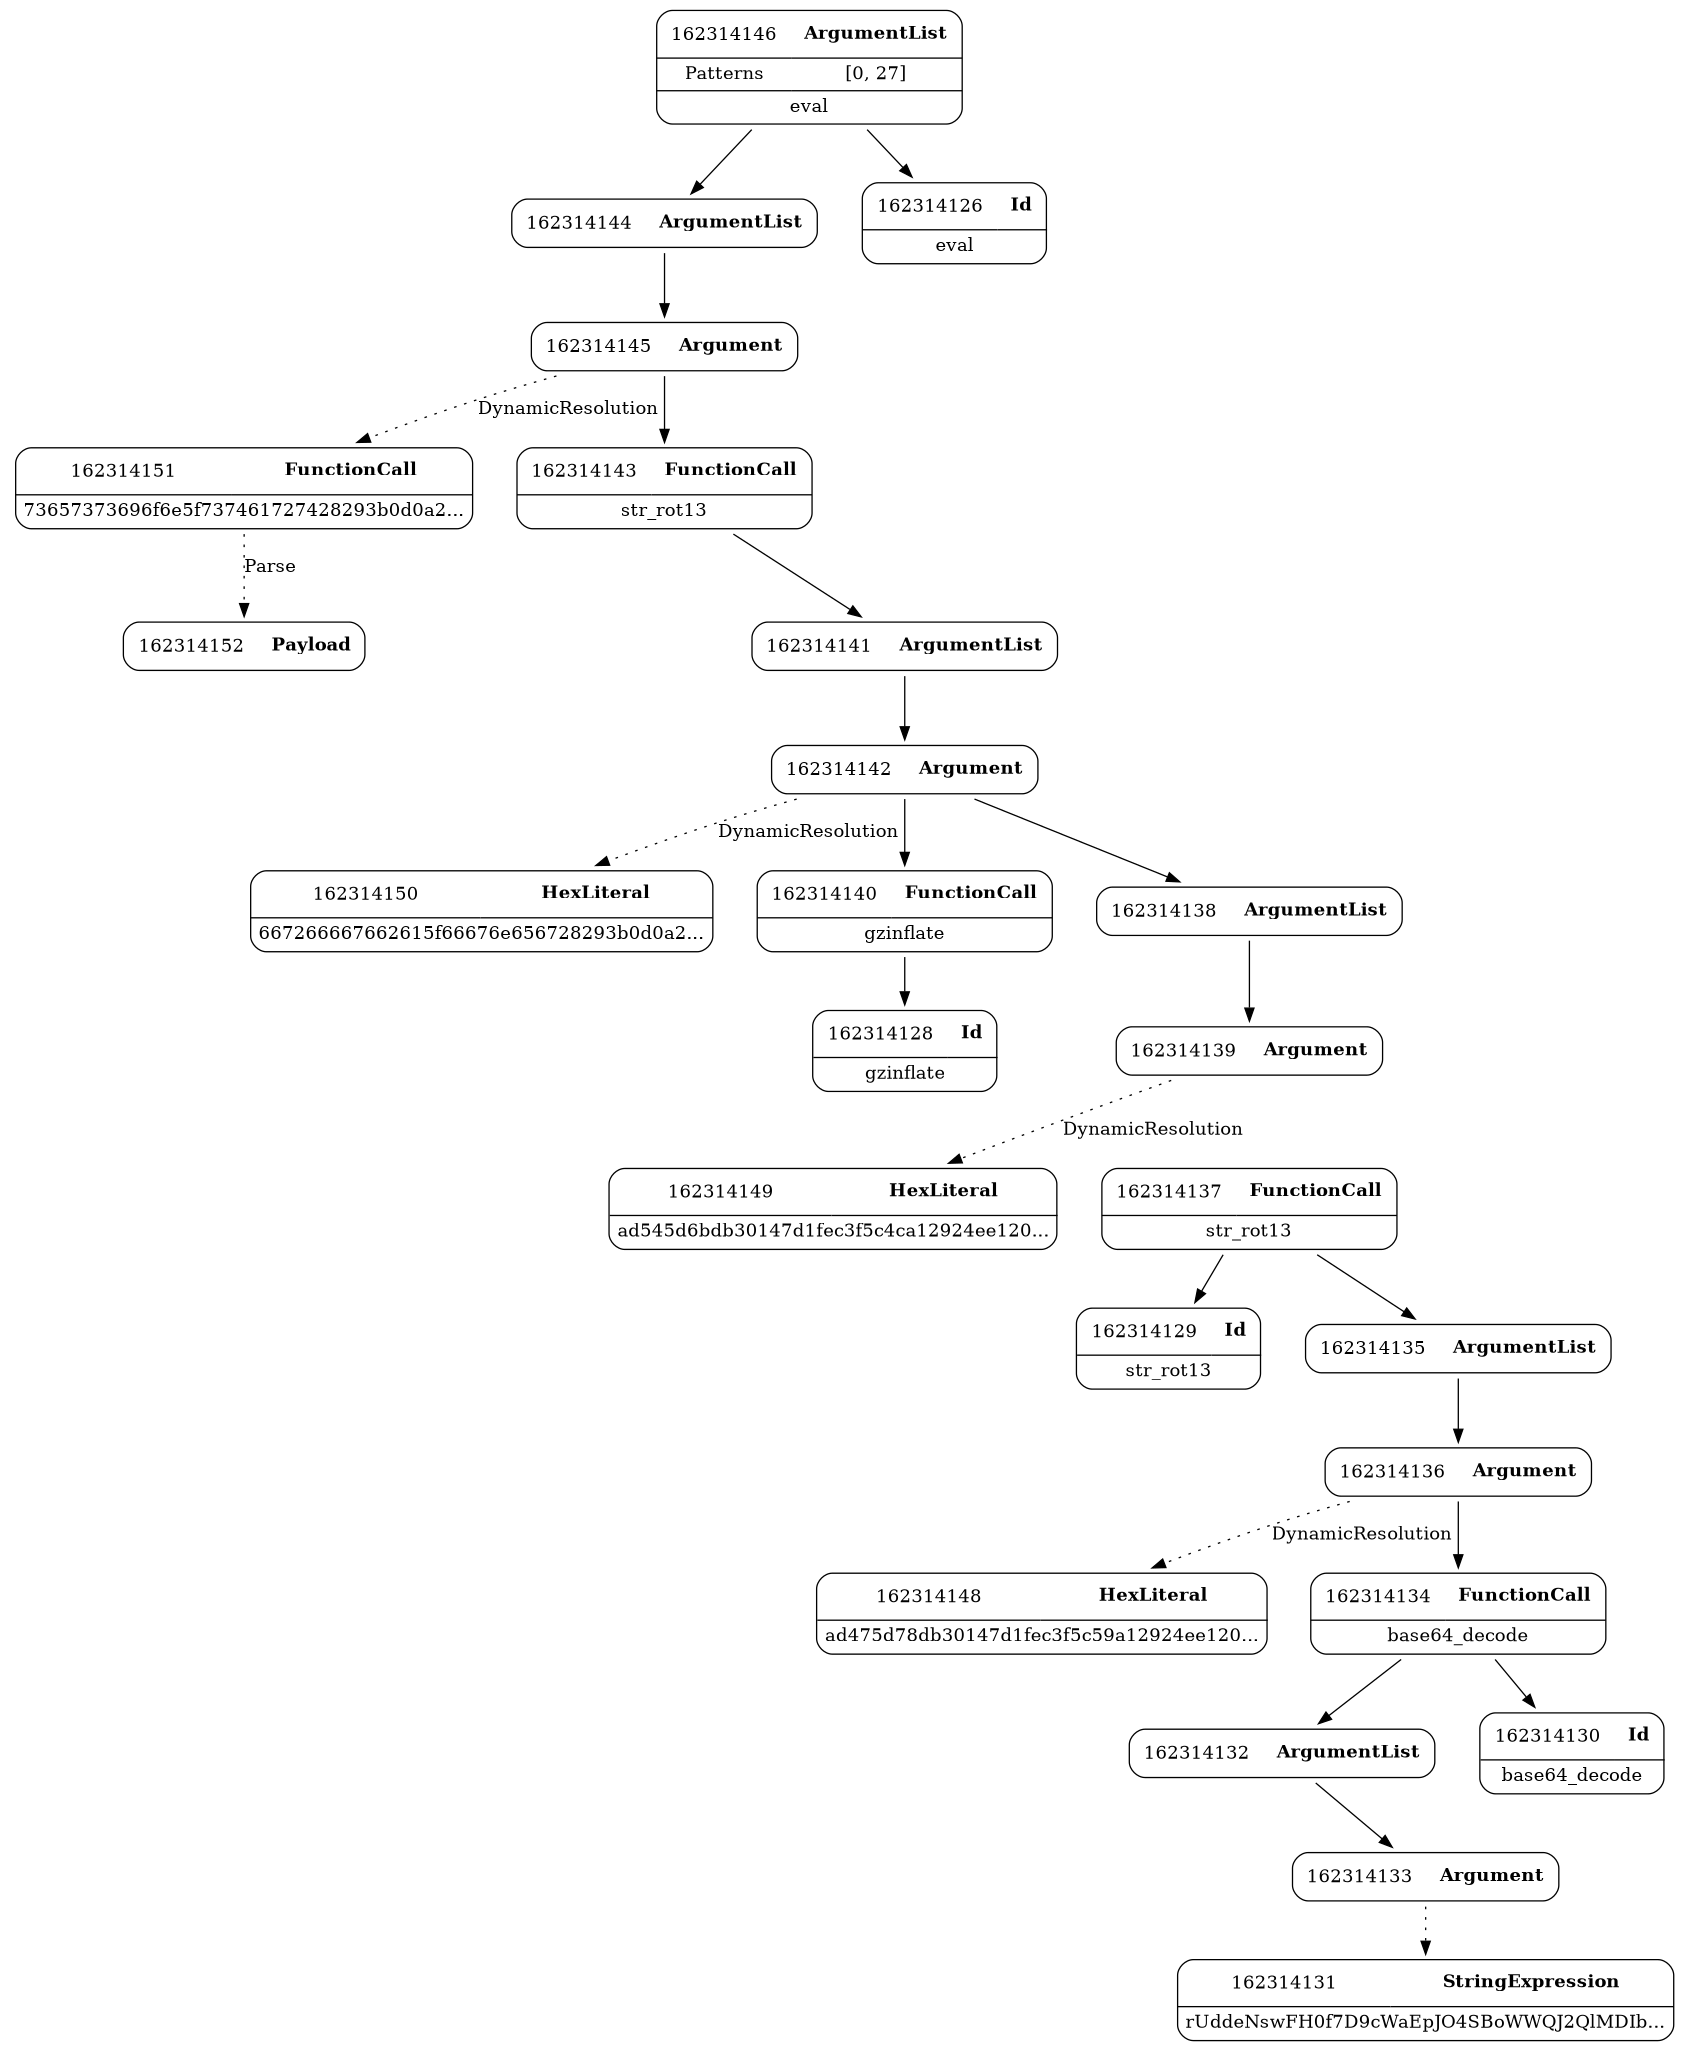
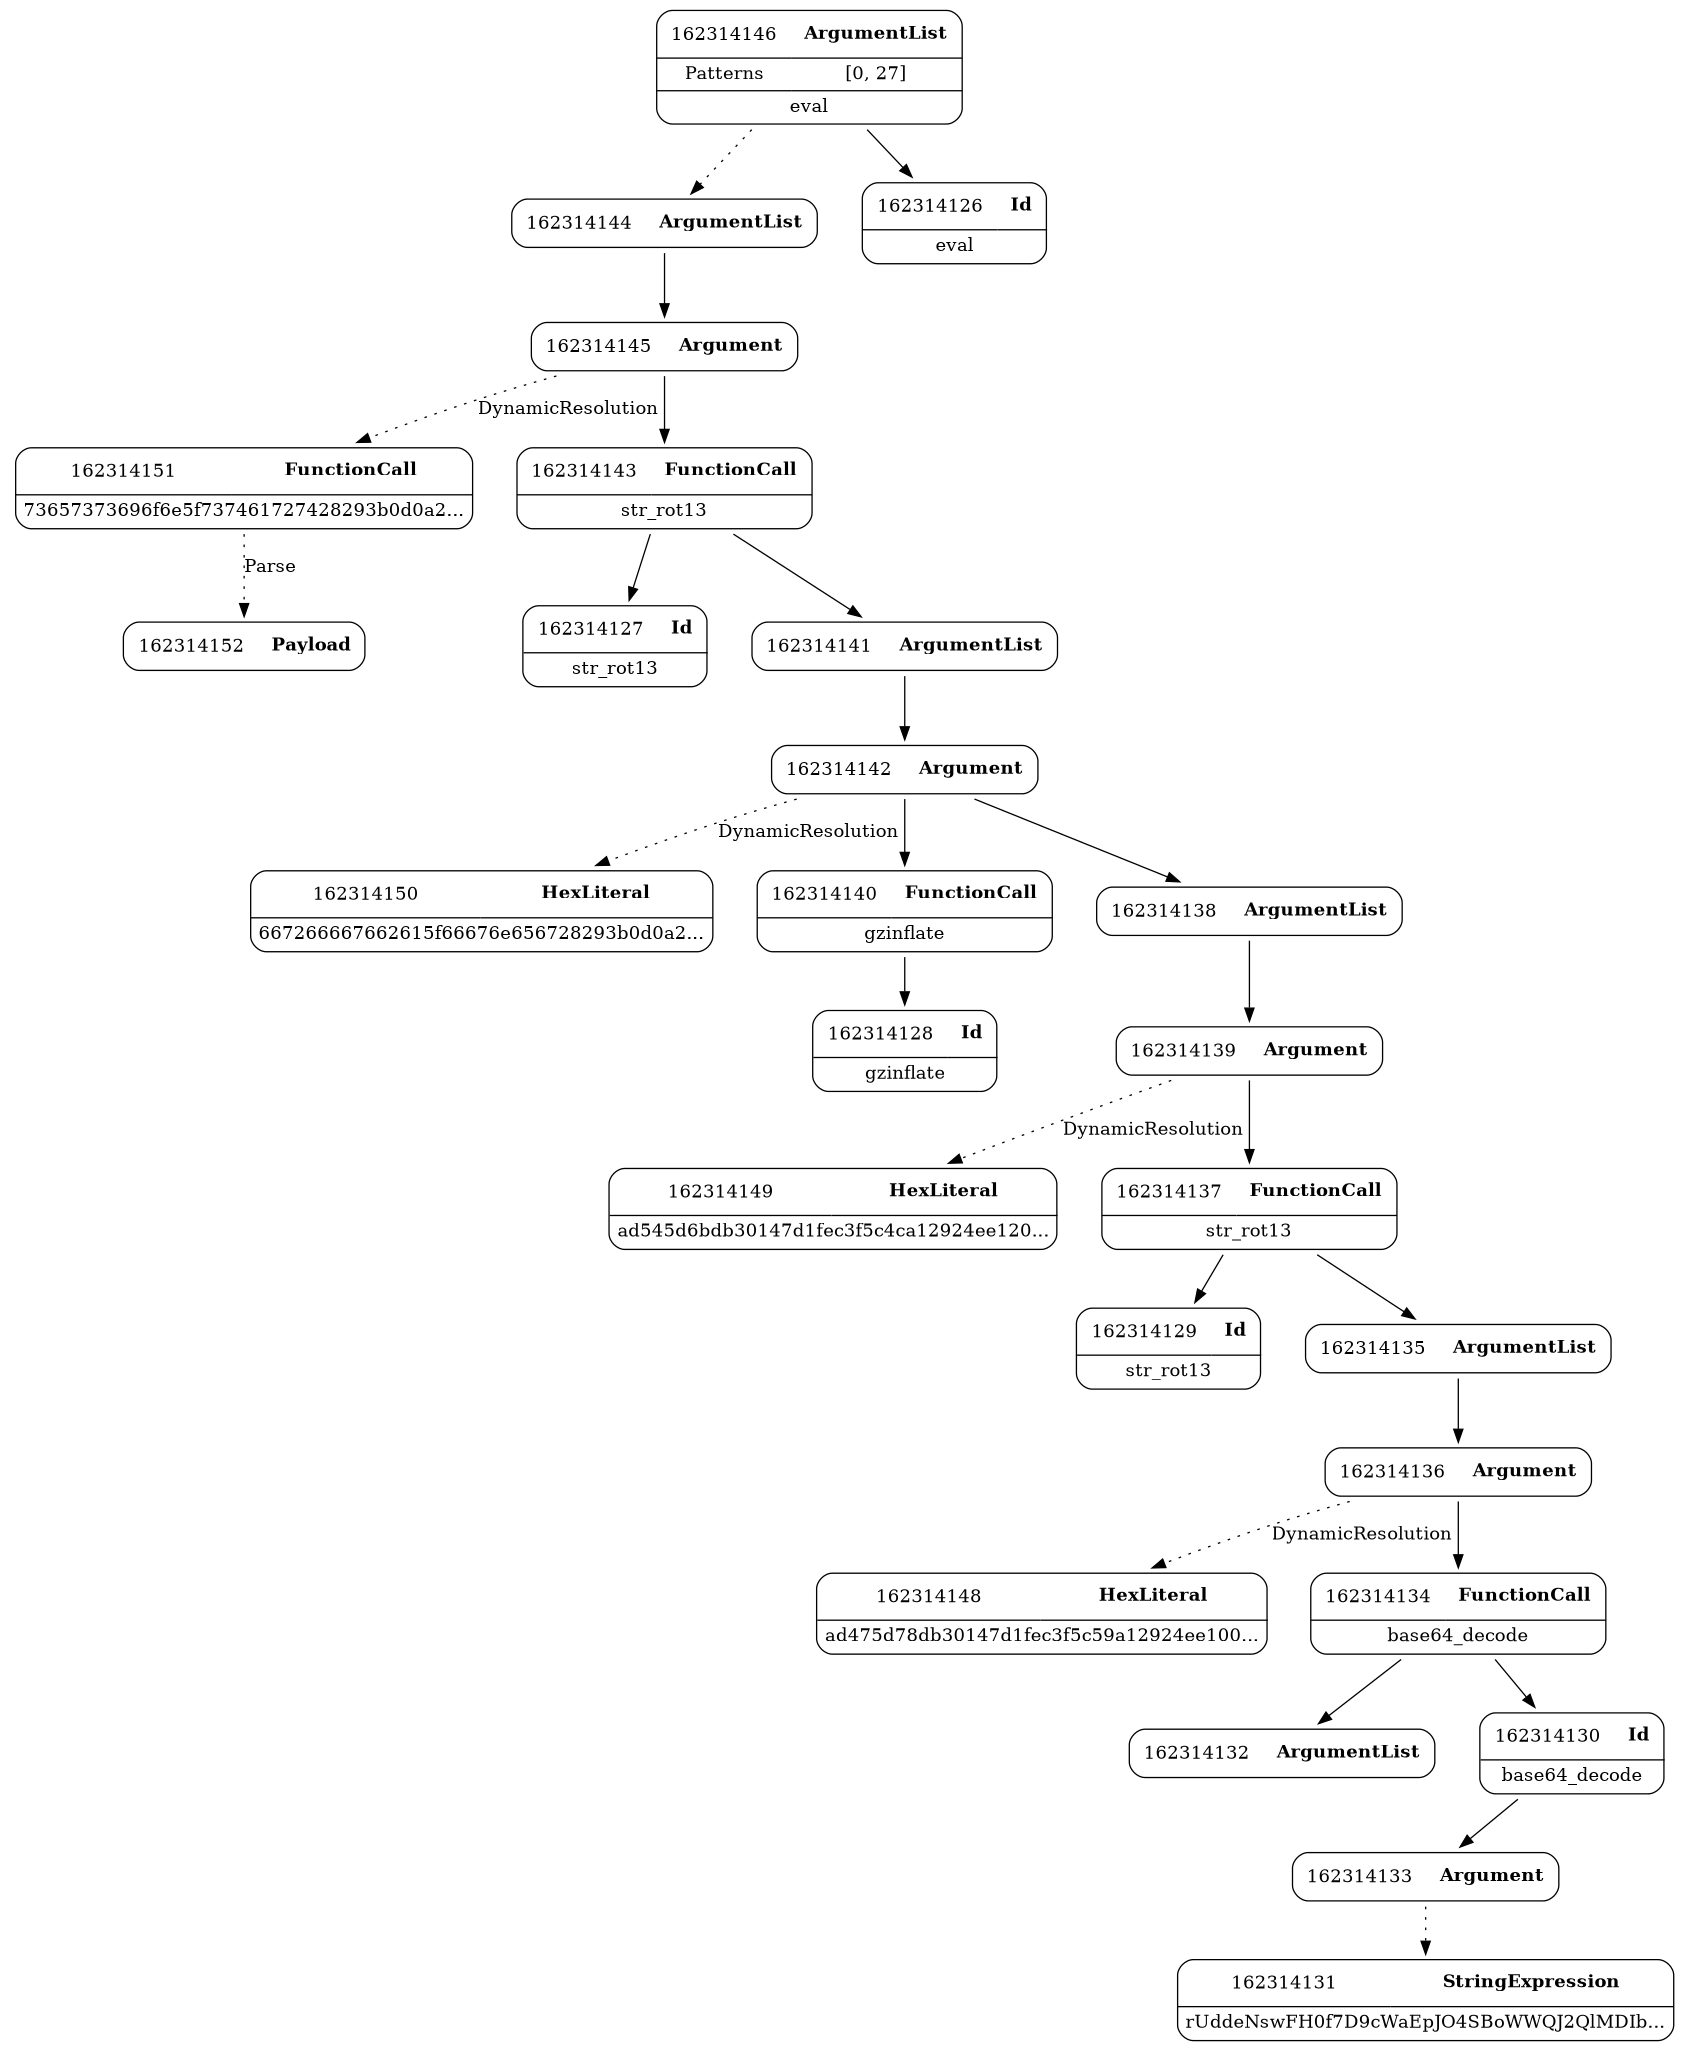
(726, 157) -> (726, 157)
none -> (615, 646)
none -> (1249, 1115)
(1042, 1636) -> (1042, 1636)
(1349, 1811) -> (1494, 1819)
